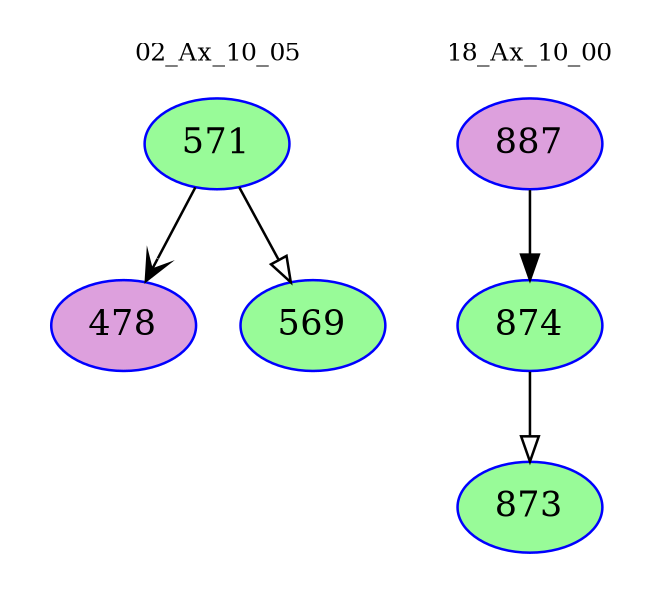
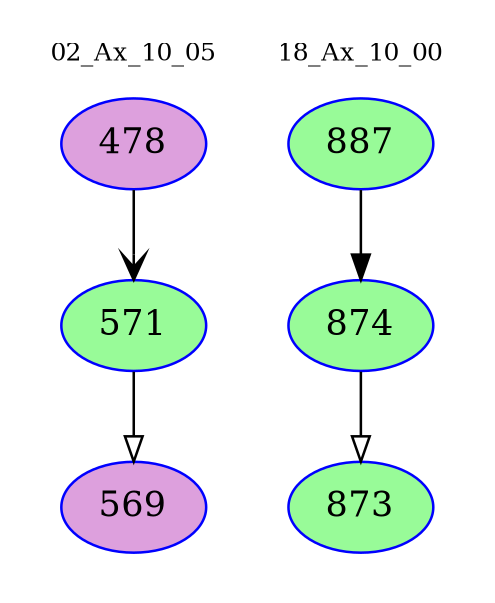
(530, 144) -> (361, 144)
(177, 223) -> (134, 222)
(313, 326) -> (134, 507)
